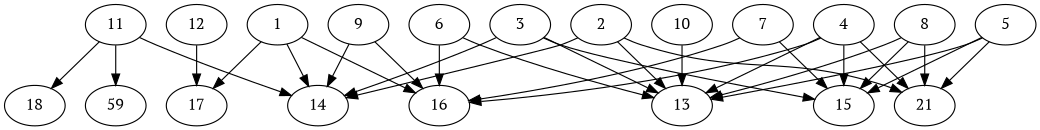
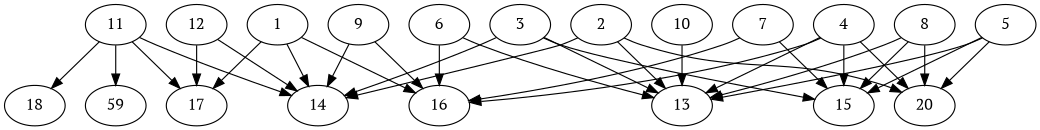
none -> (152, 61)
none -> (253, 62)
(925, 106) -> (925, 106)
